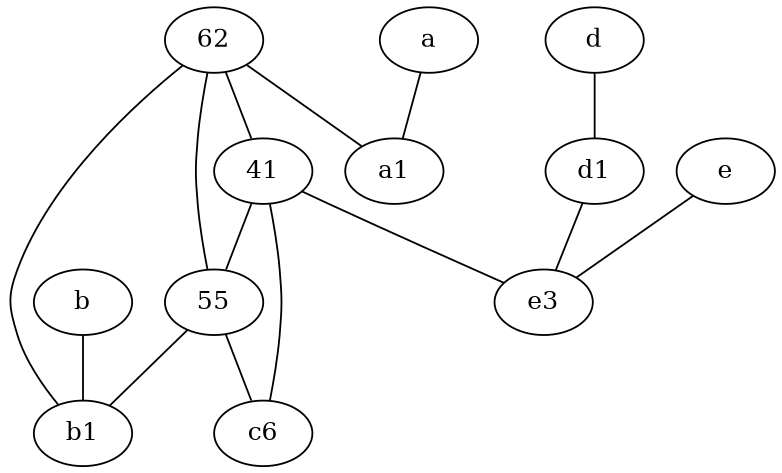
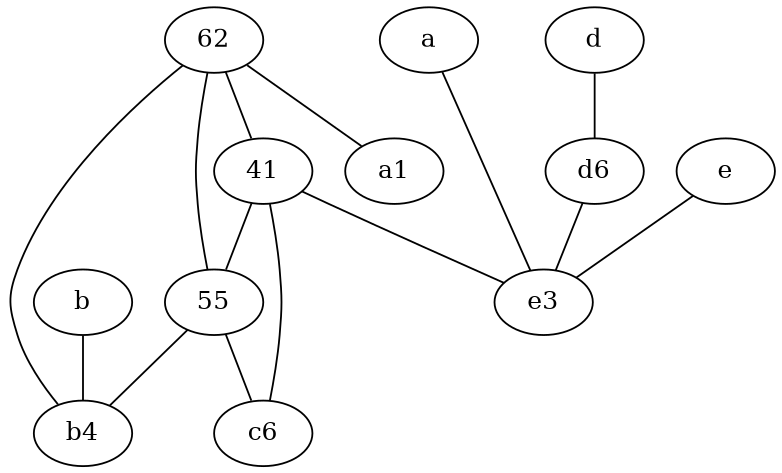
(412, 106) -> (486, 171)
(595, 171) -> (595, 171)
(83, 433) -> (83, 433)
